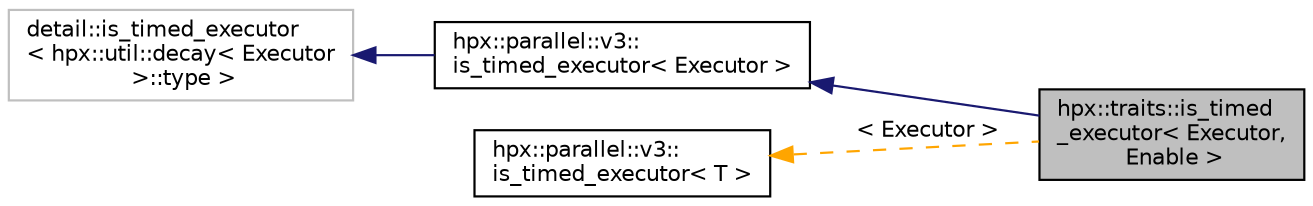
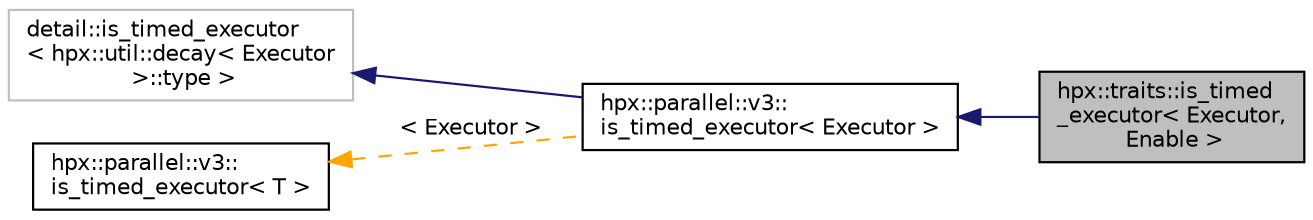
(916, 148) -> (467, 148)
